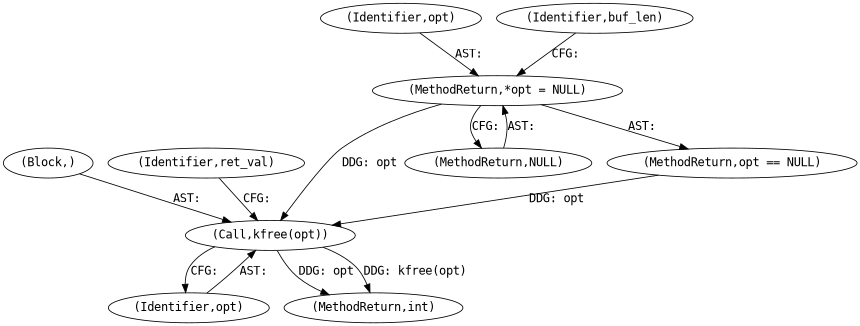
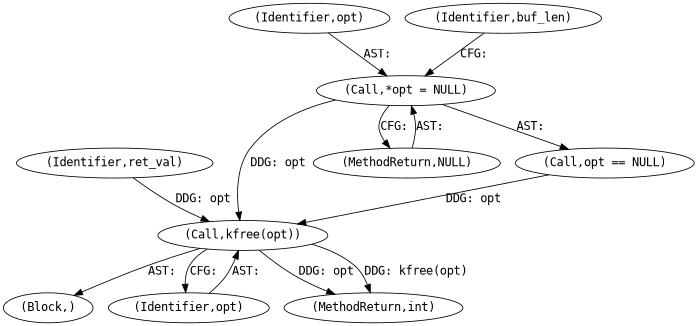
(497, 91) -> (406, 91)
(732, 163) -> (605, 163)
(151, 197) -> (140, 268)
(260, 199) -> (203, 199)
